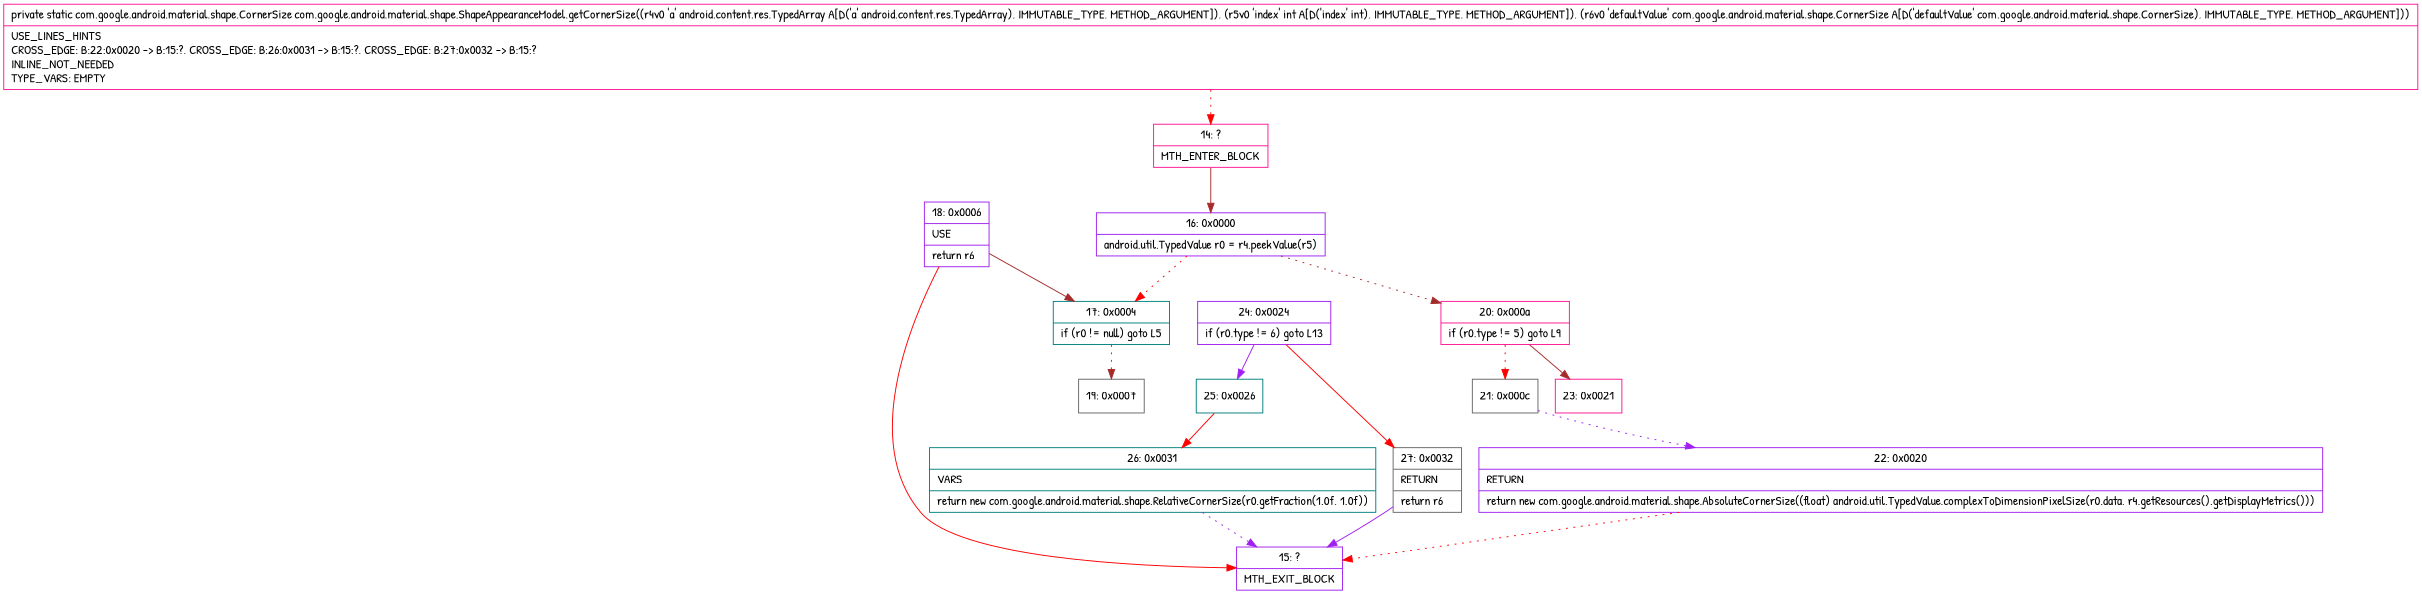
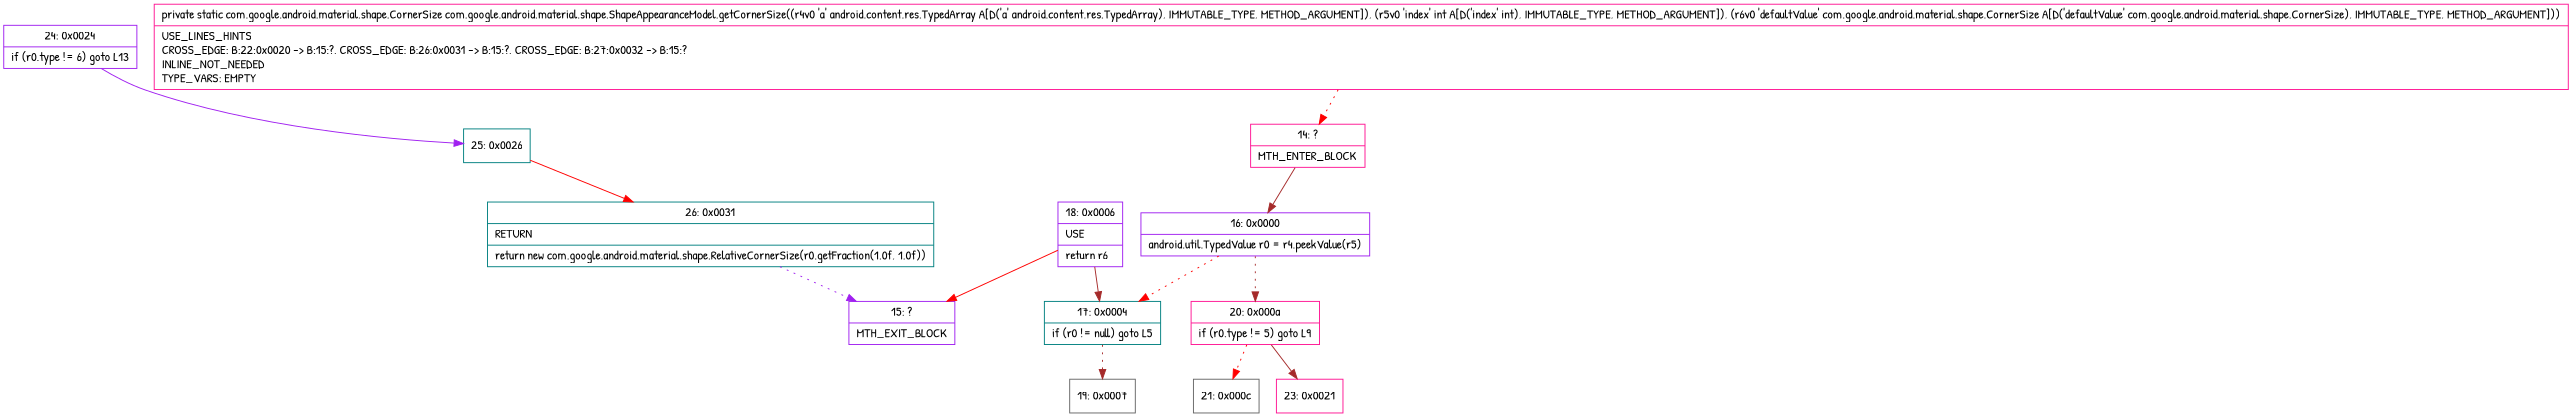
(950, 480) -> (514, 234)
(1427, 480) -> none
(1901, 480) -> none
